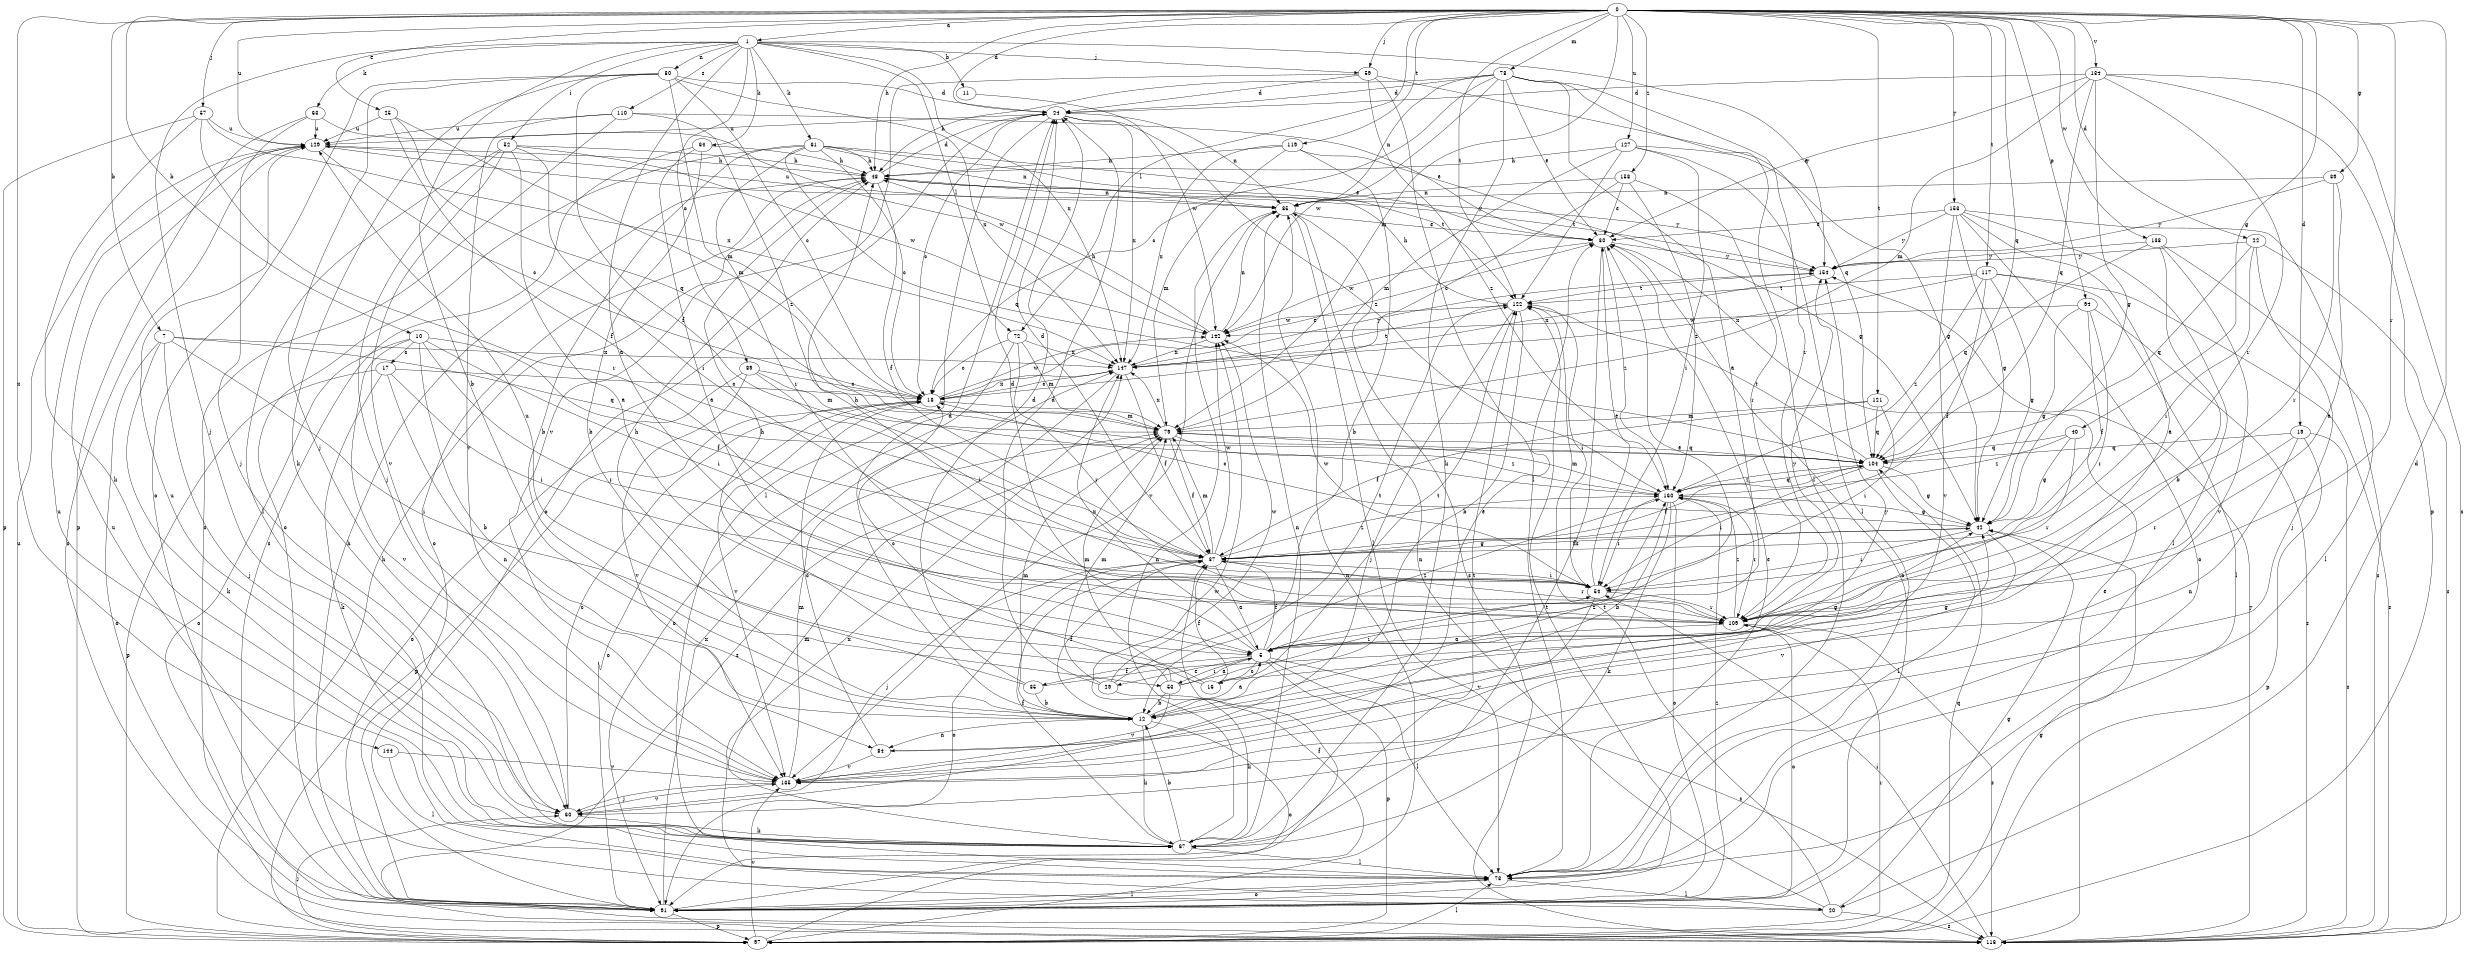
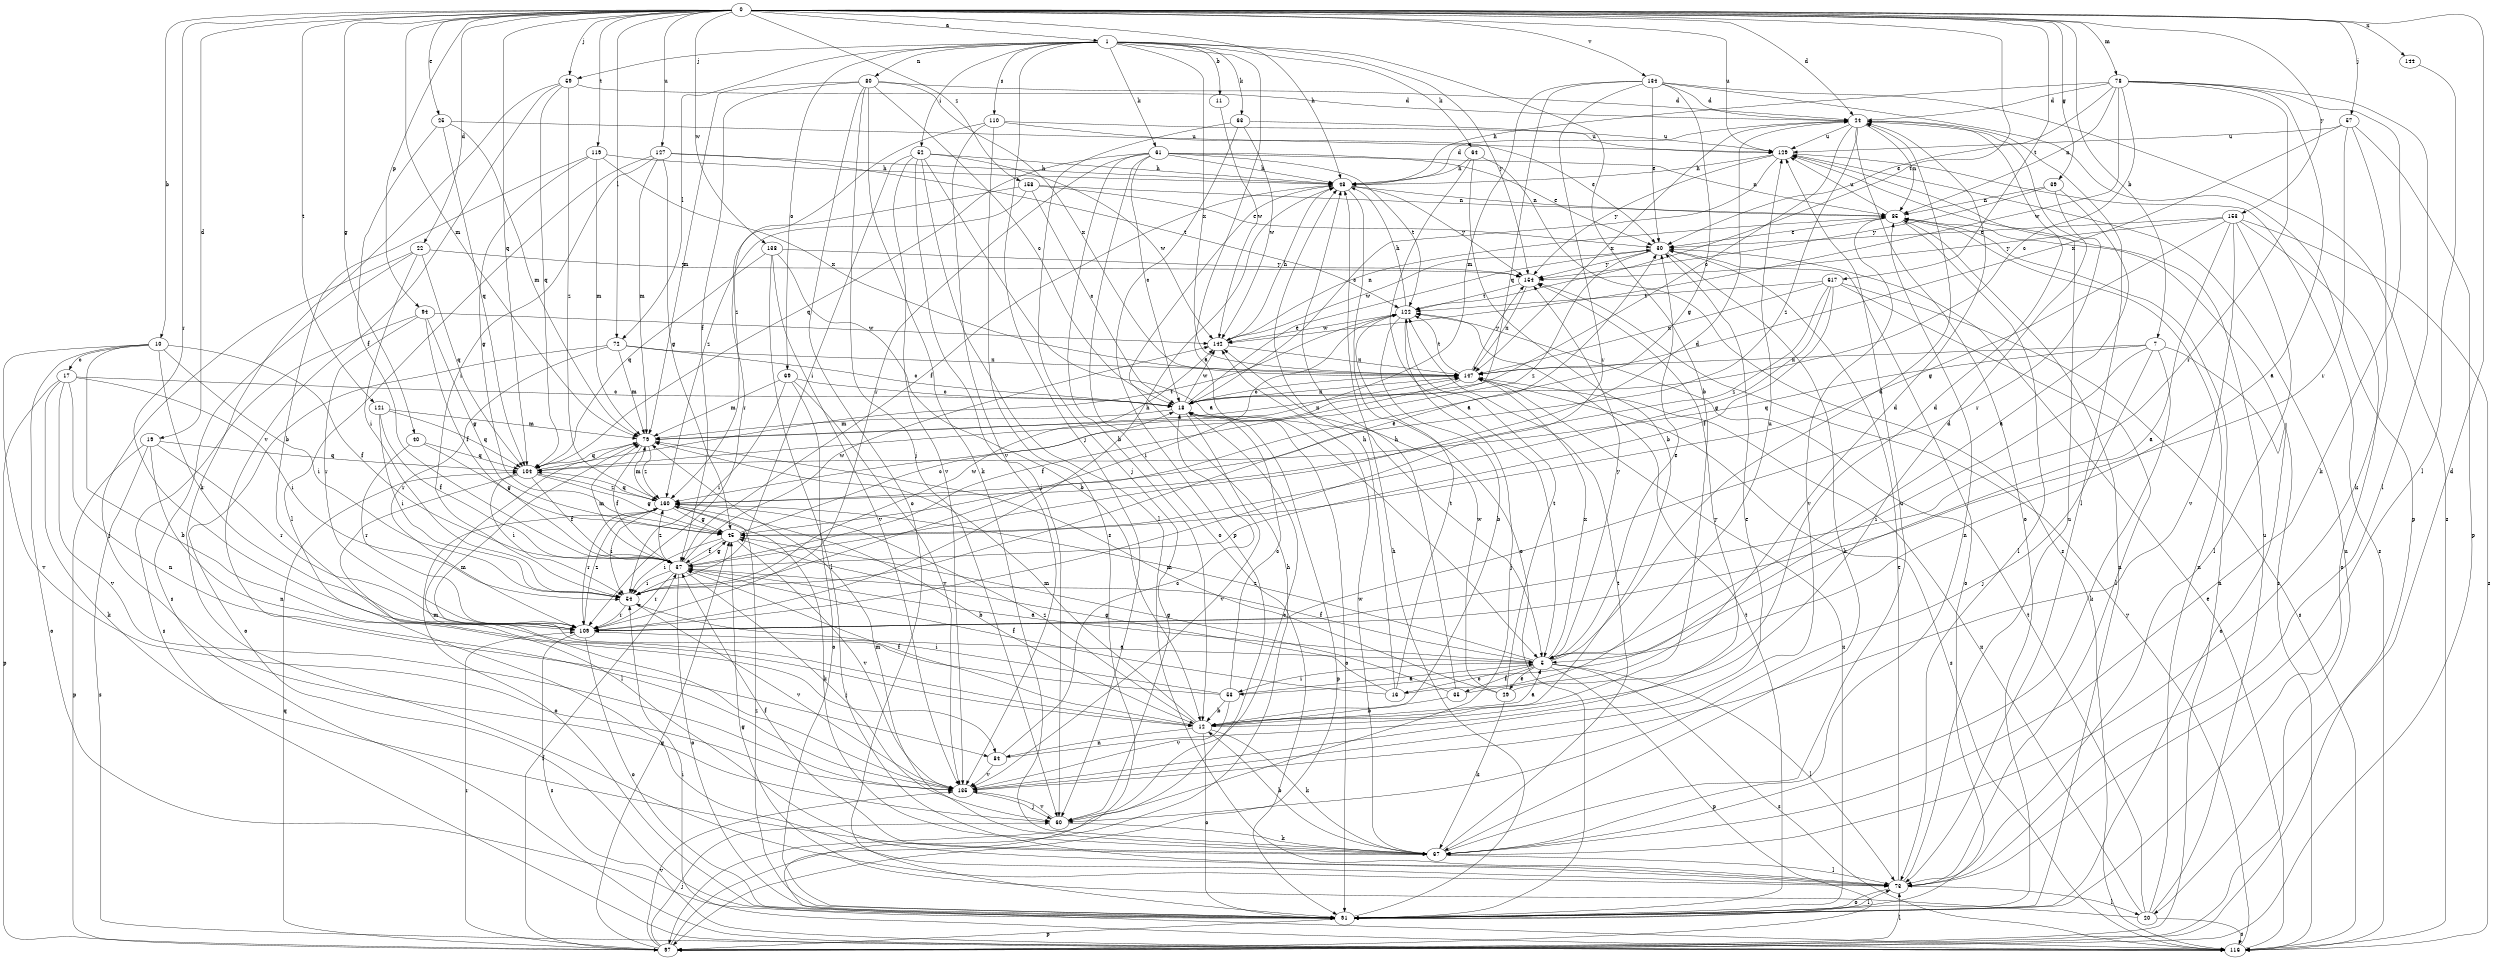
(1987, 273) -> (1833, 280)
(749, 368) -> (788, 376)
(1897, 476) -> none
(1980, 528) -> (731, 536)
(585, 767) -> (411, 661)
